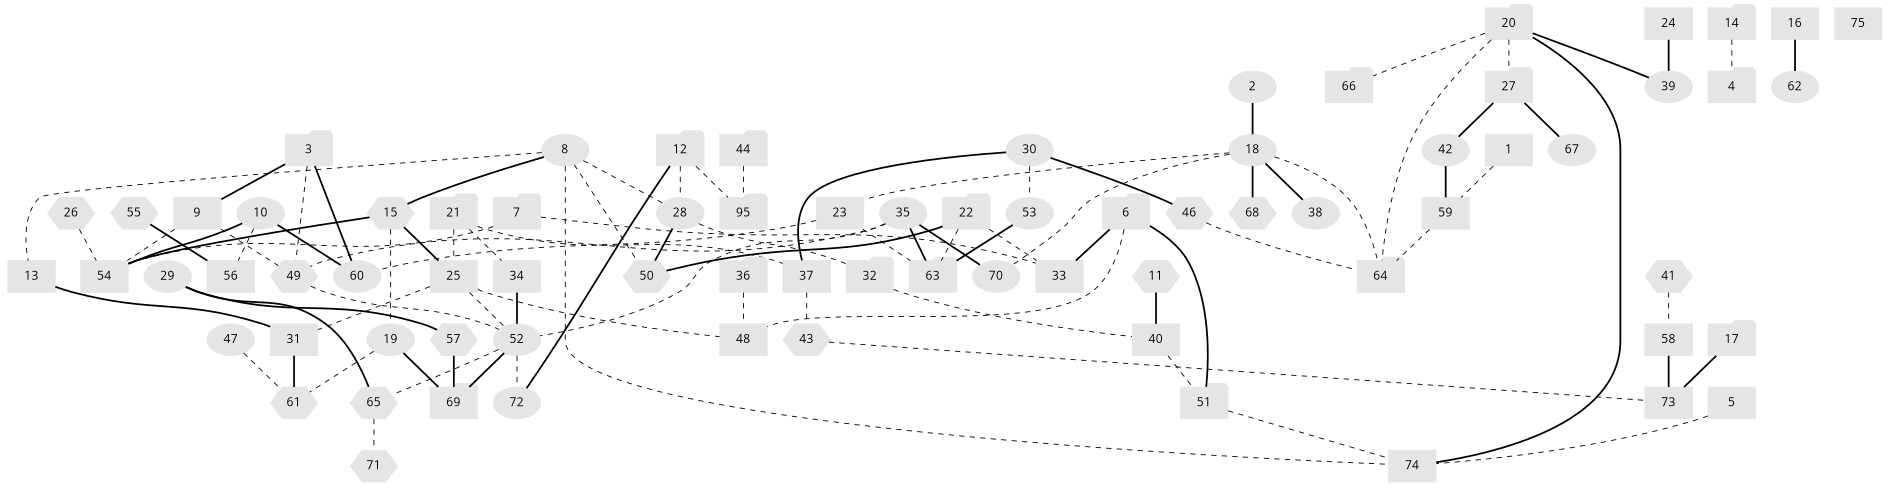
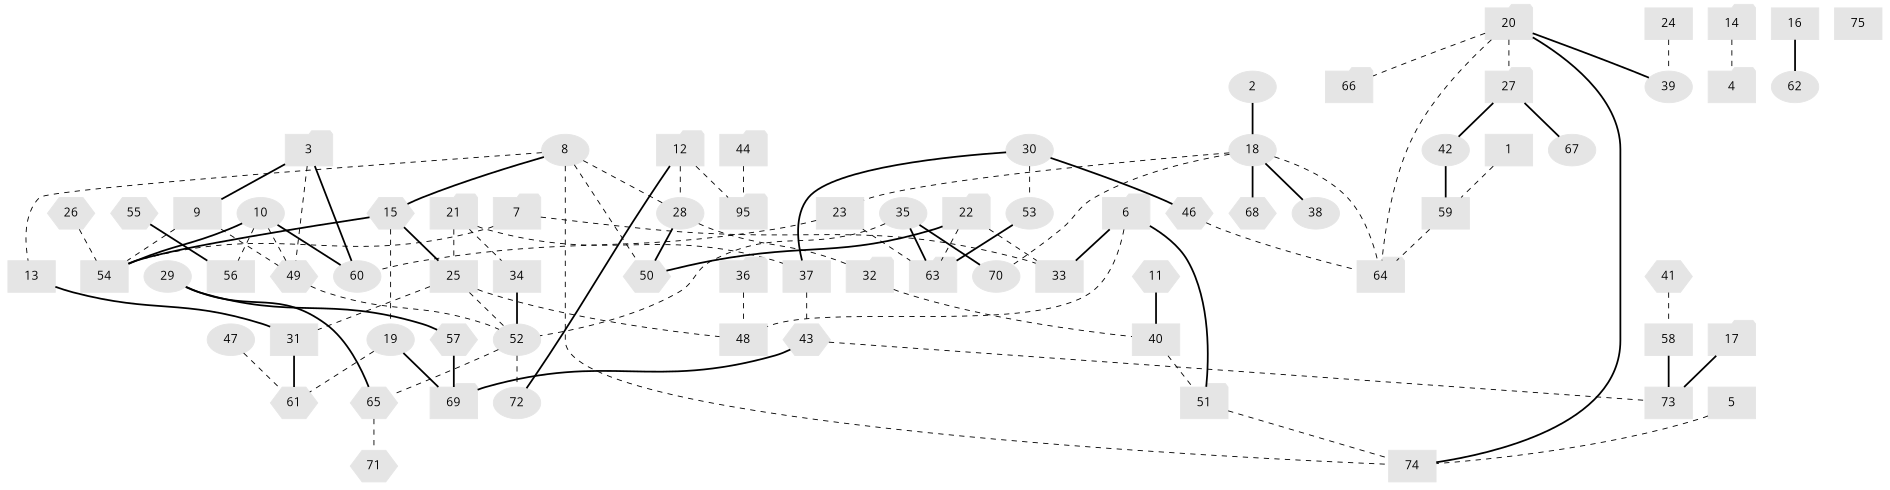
(1669, 55) -> (1669, 55)
(496, 239) -> (280, 249)
(487, 370) -> (634, 371)
